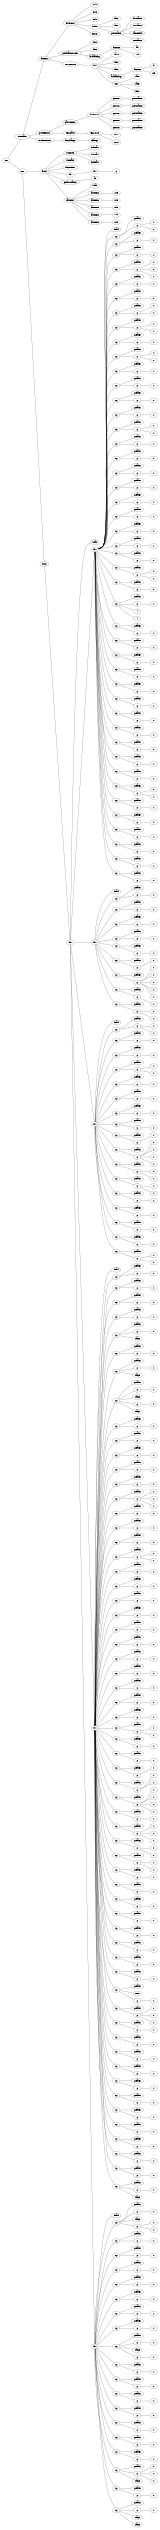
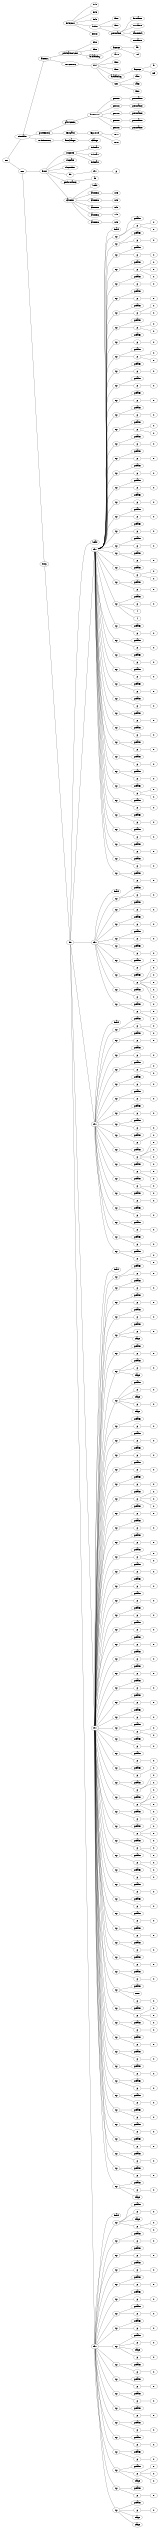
(57, 41) -> none
